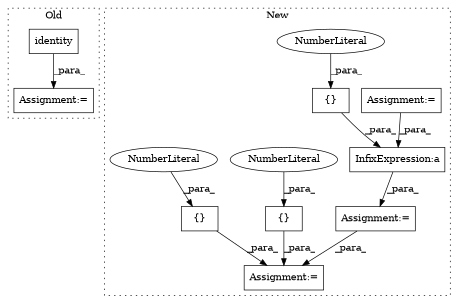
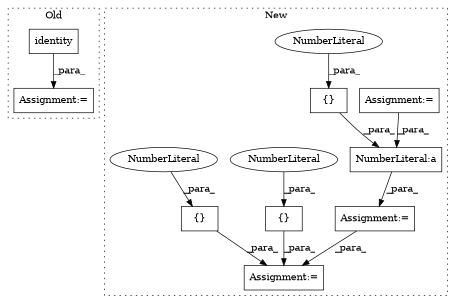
(397, 160) -> (396, 160)
